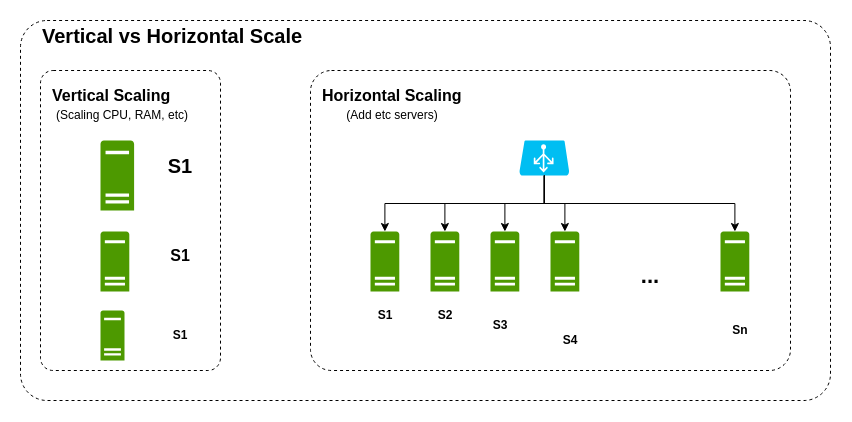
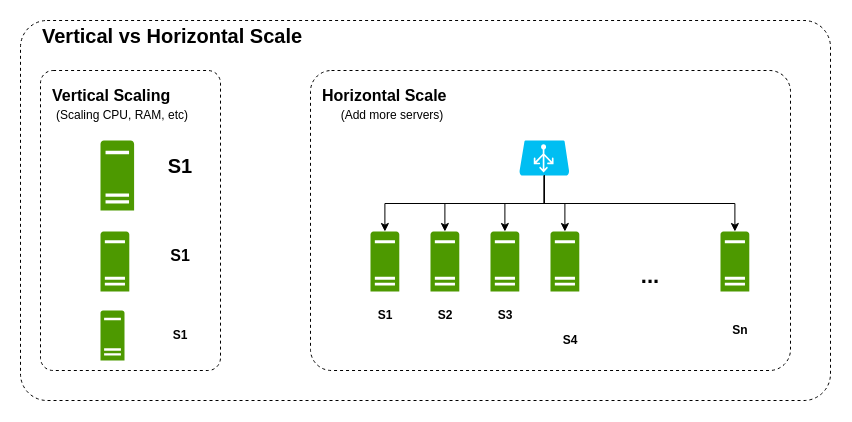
(393, 96) -> (386, 96)
(393, 116) -> (393, 116)
(500, 326) -> (505, 316)
